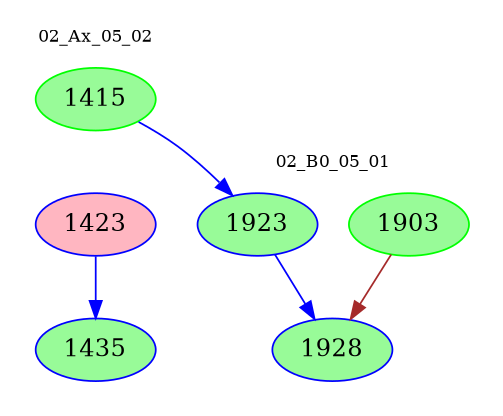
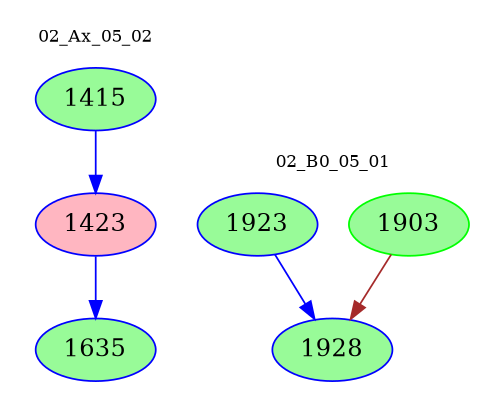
(96, 99) -> (96, 99)
(195, 160) -> (96, 153)
(96, 350) -> (96, 350)
